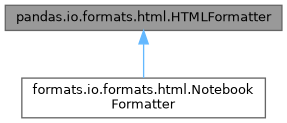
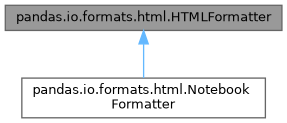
(144, 98) -> (144, 98)
